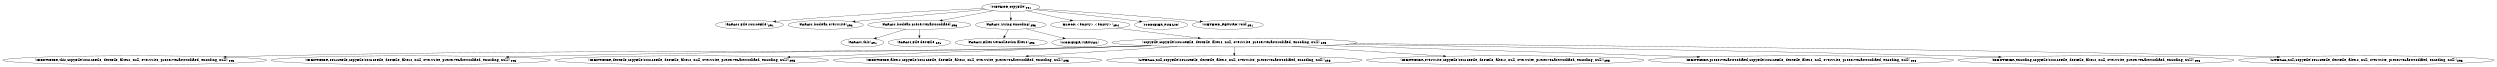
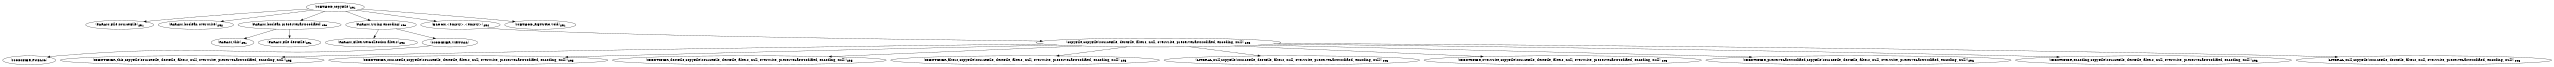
(1087, 15) -> (240, 51)
